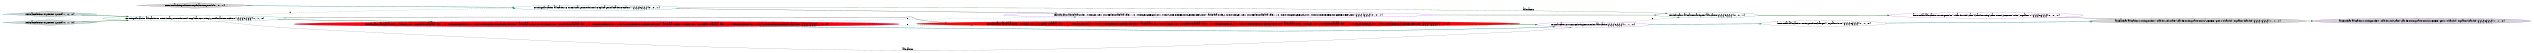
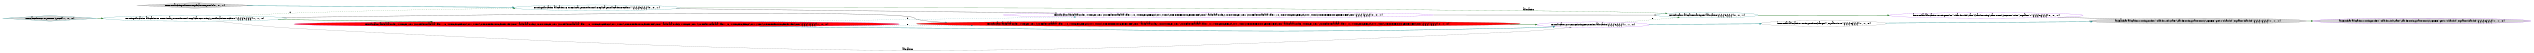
(50, 23) -> none
